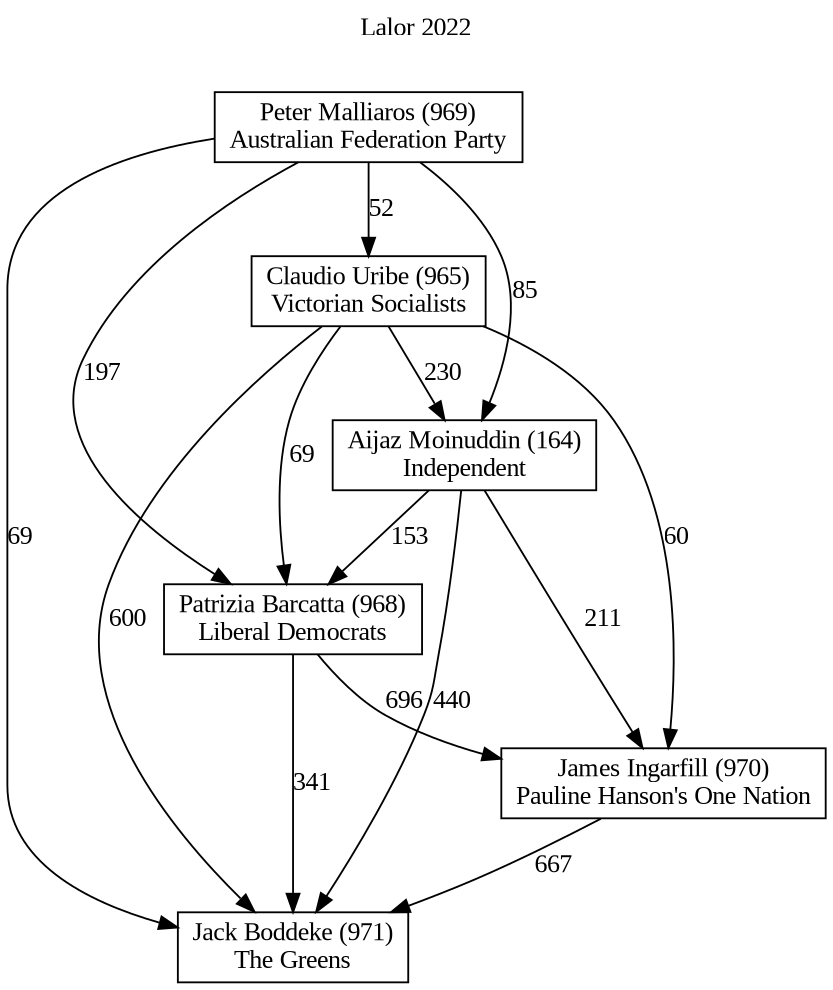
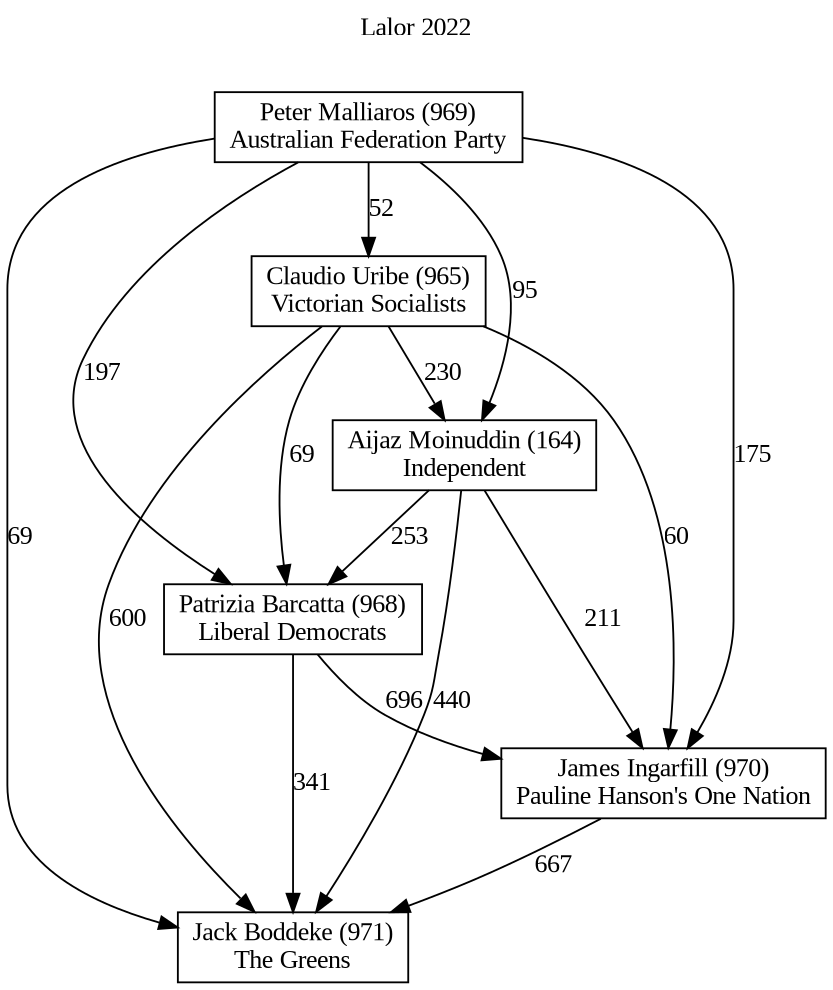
(525, 291) -> (525, 291)
none -> (734, 373)
(410, 537) -> (410, 537)
